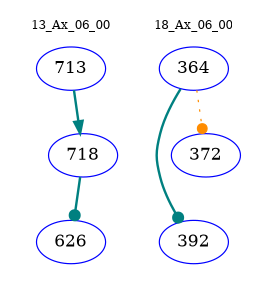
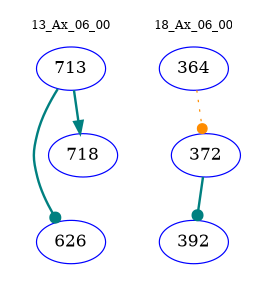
(157, 150) -> (201, 194)
(78, 194) -> (34, 150)
